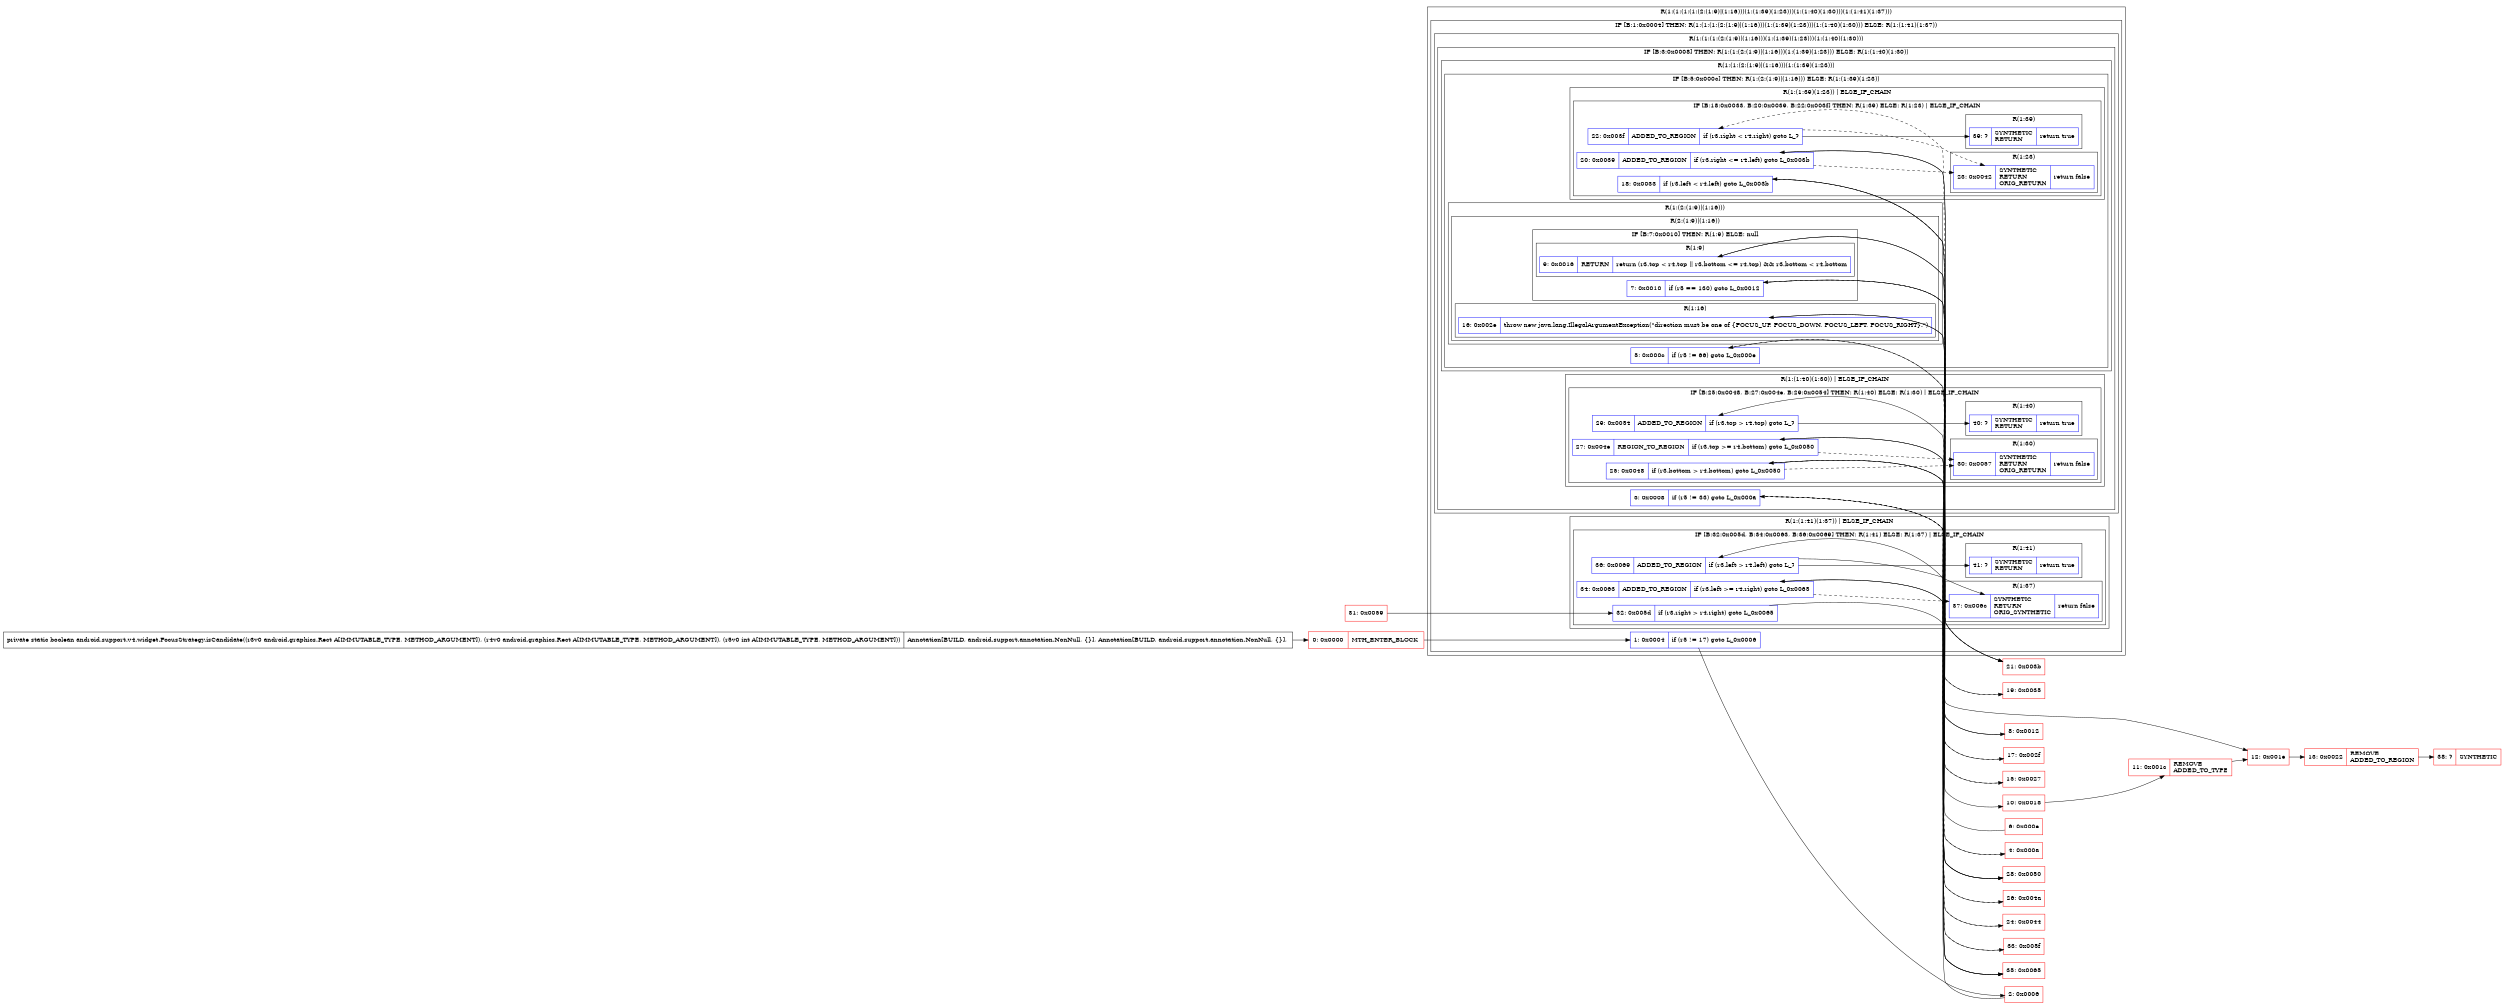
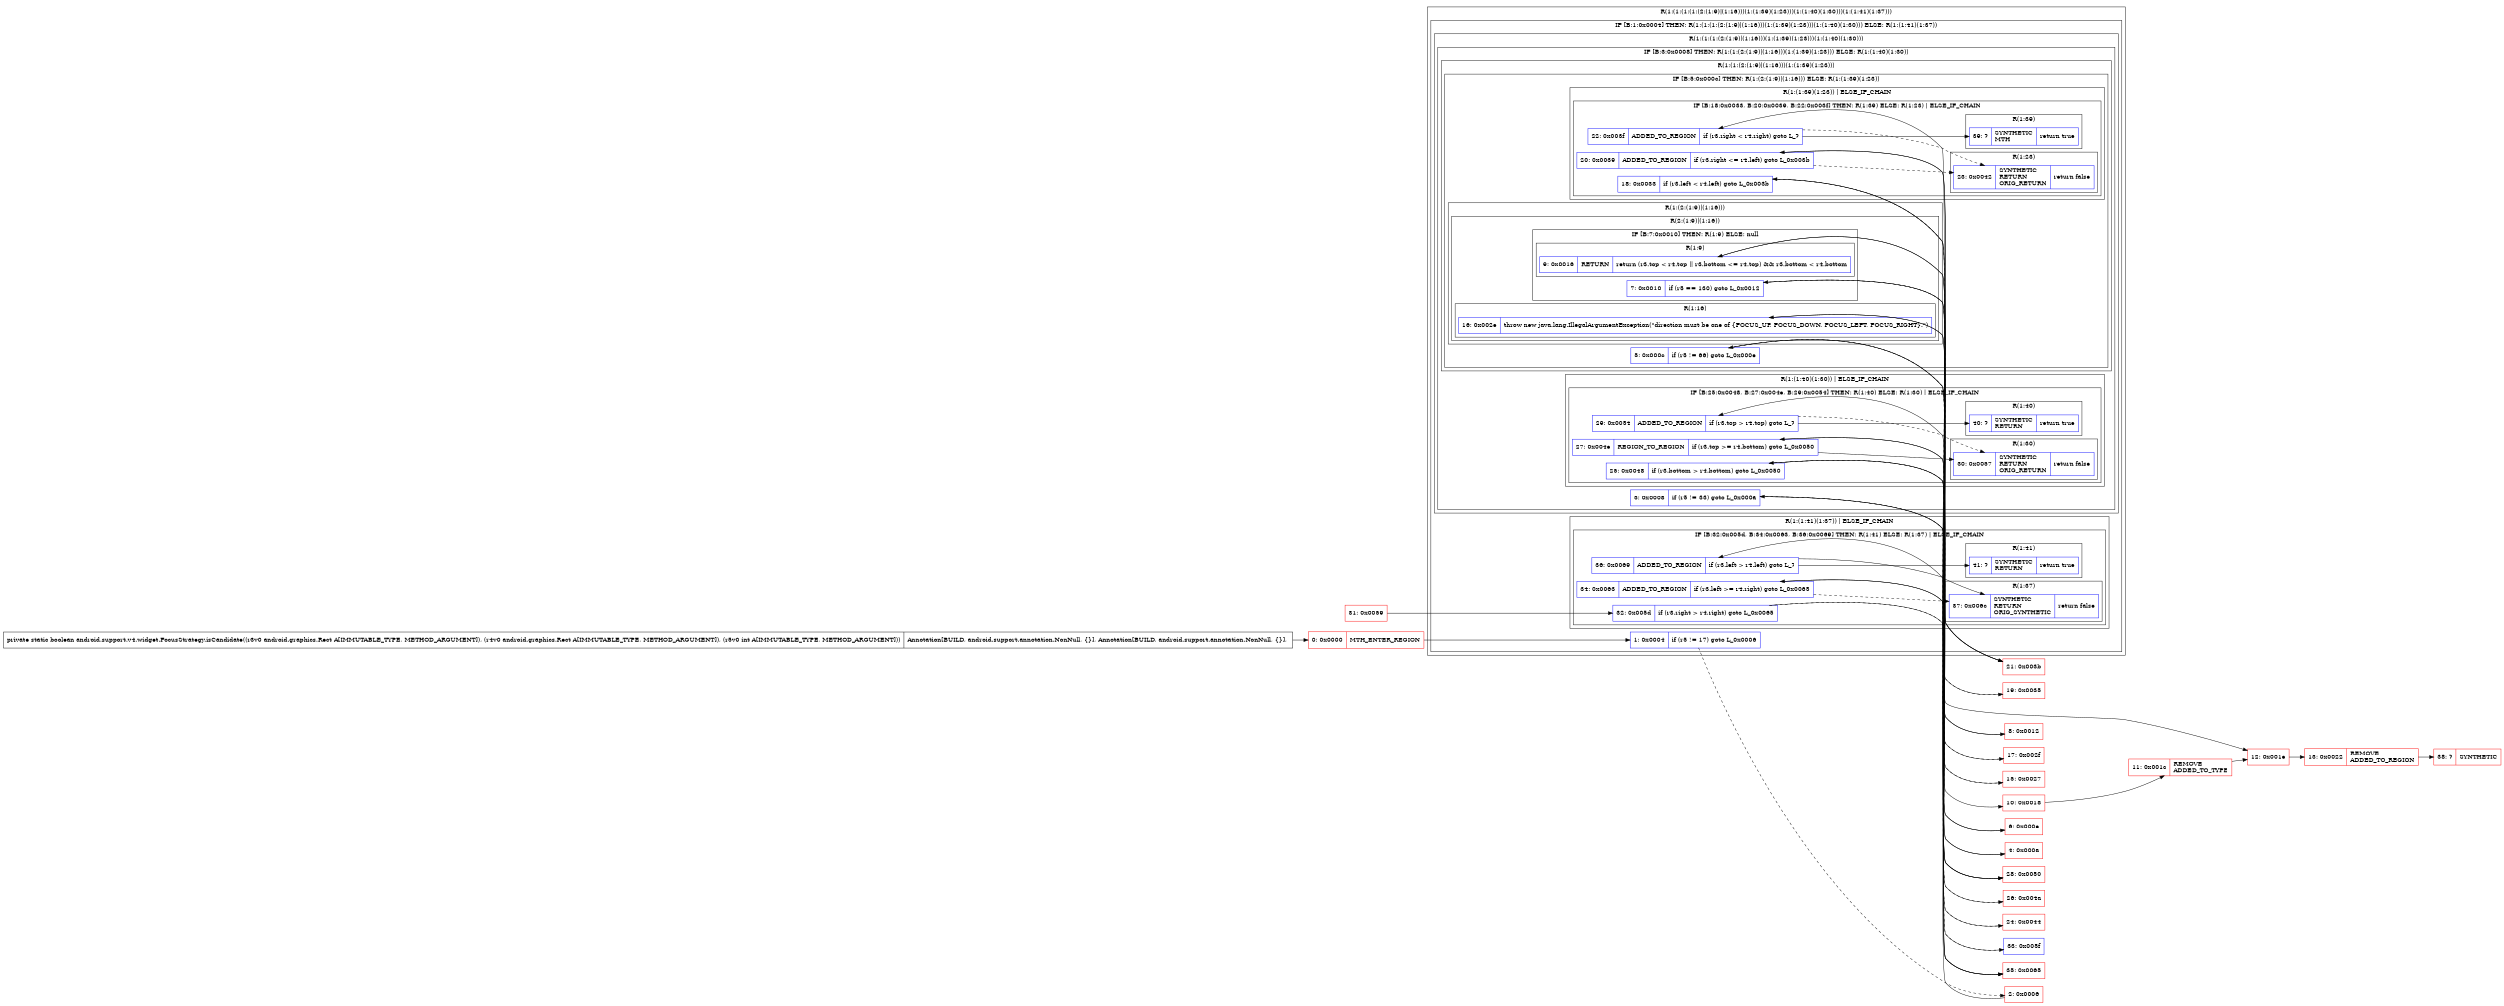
(1912, 127) -> (1912, 127)
(2009, 140) -> (2003, 140)
(1884, 456) -> (1884, 456)
(1867, 467) -> (1910, 427)
none -> (1945, 517)
(1944, 619) -> (1944, 619)
(1385, 640) -> (1385, 640)
(1945, 666) -> (1944, 719)
(1814, 857) -> (1814, 857)
(2024, 946) -> (2024, 946)
